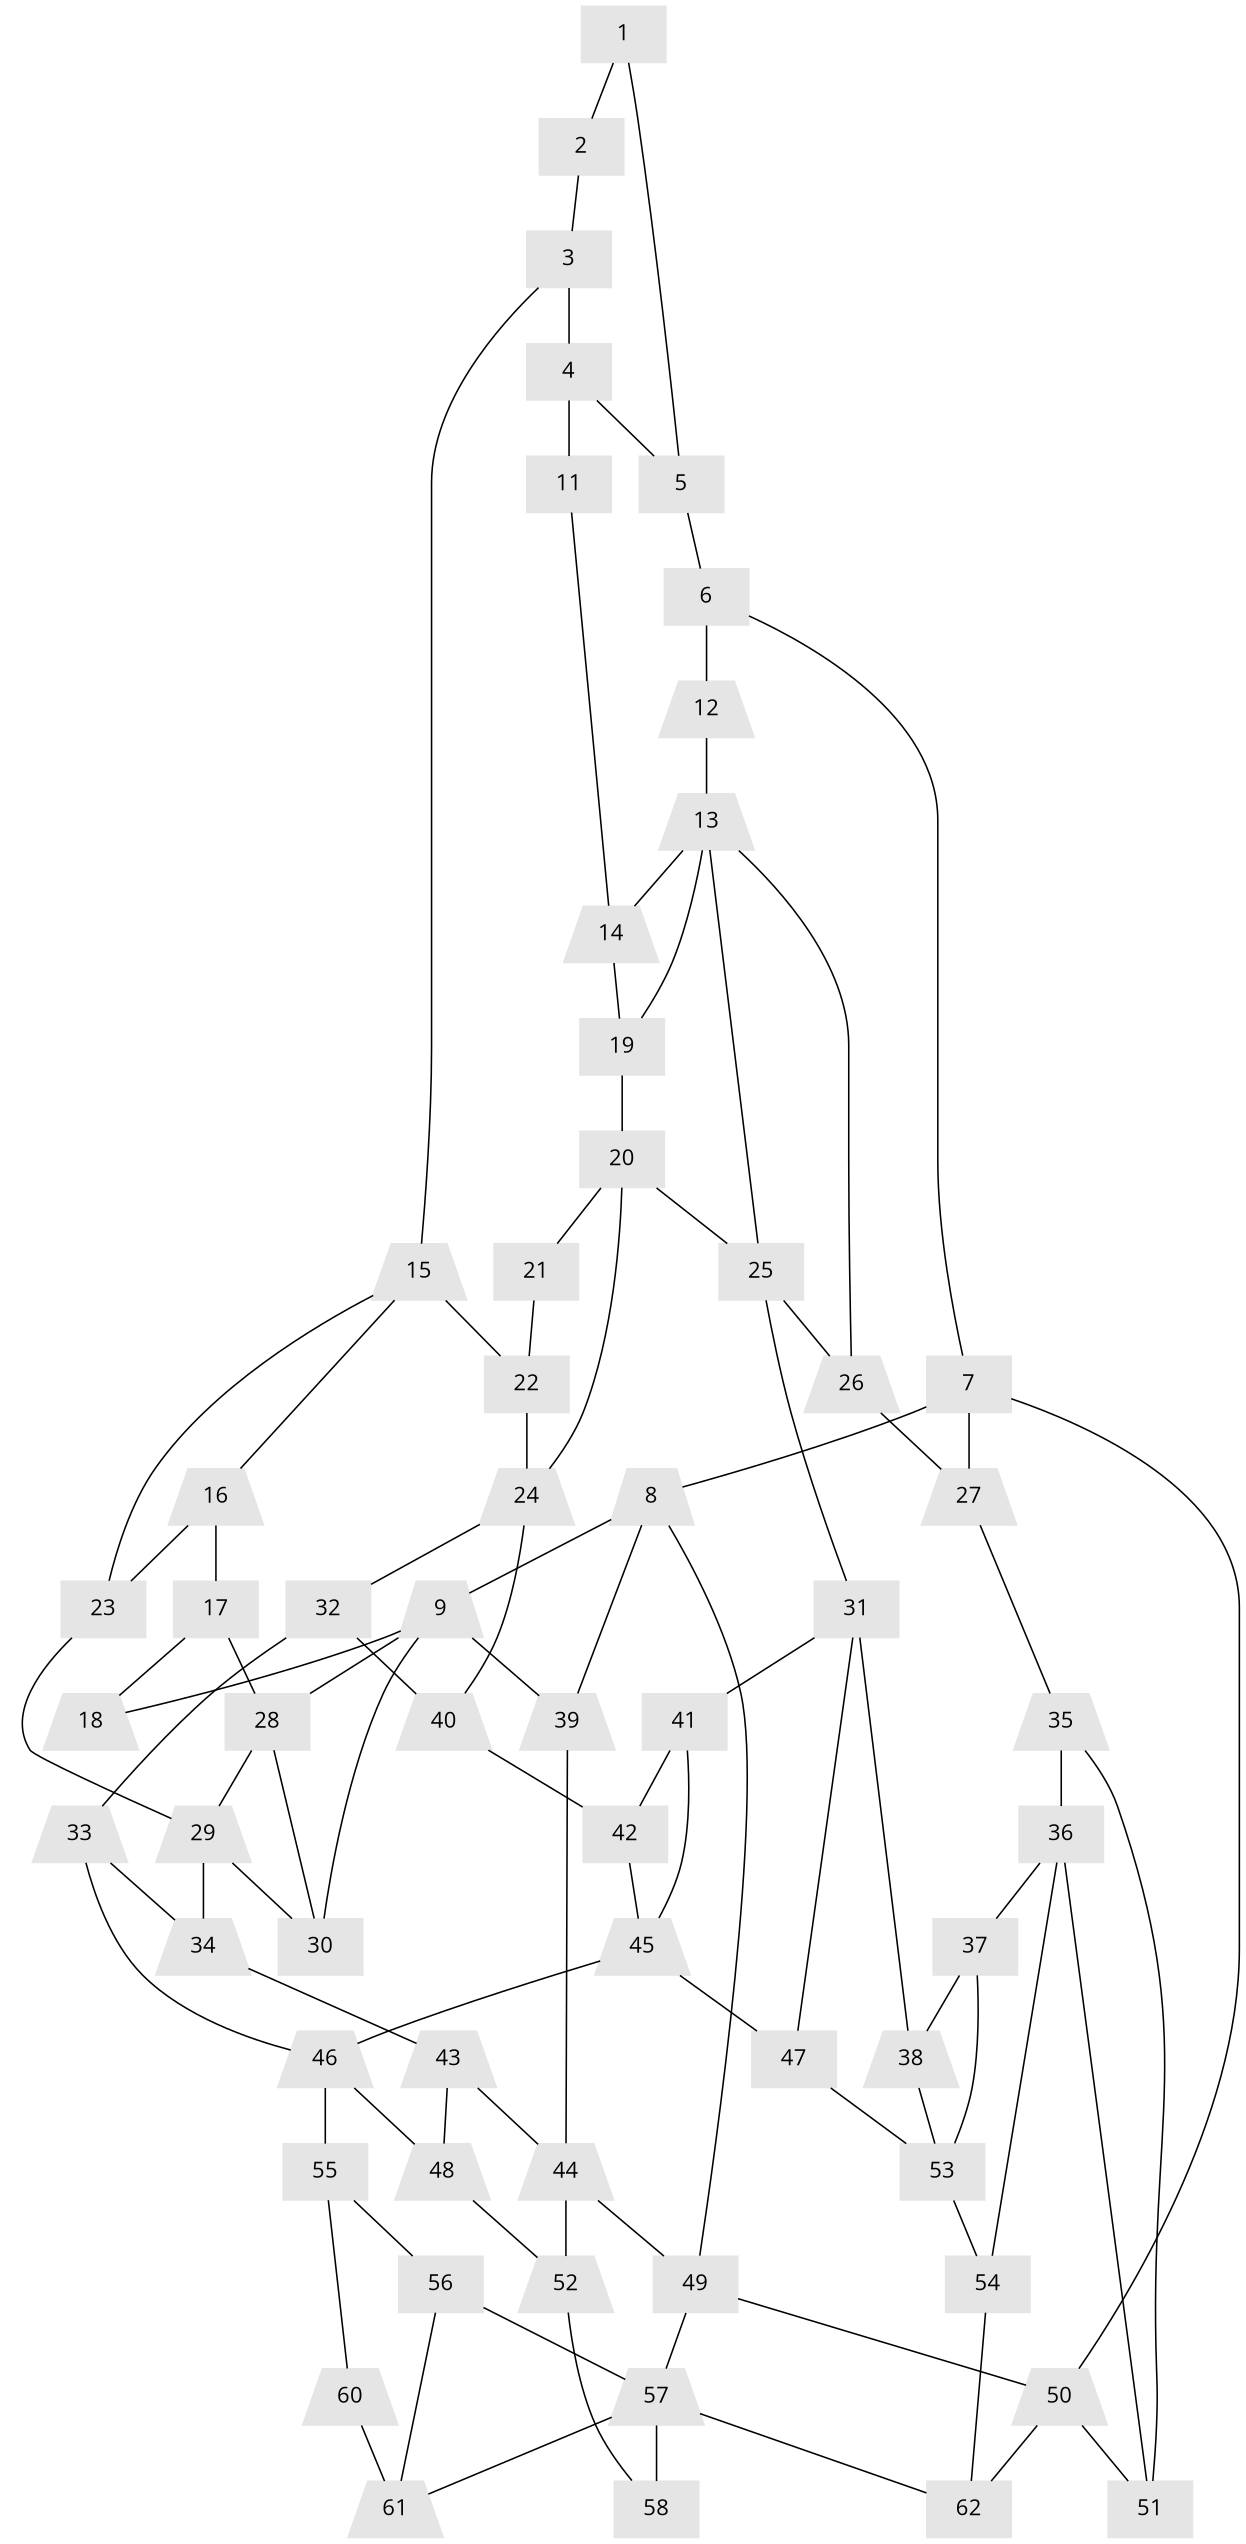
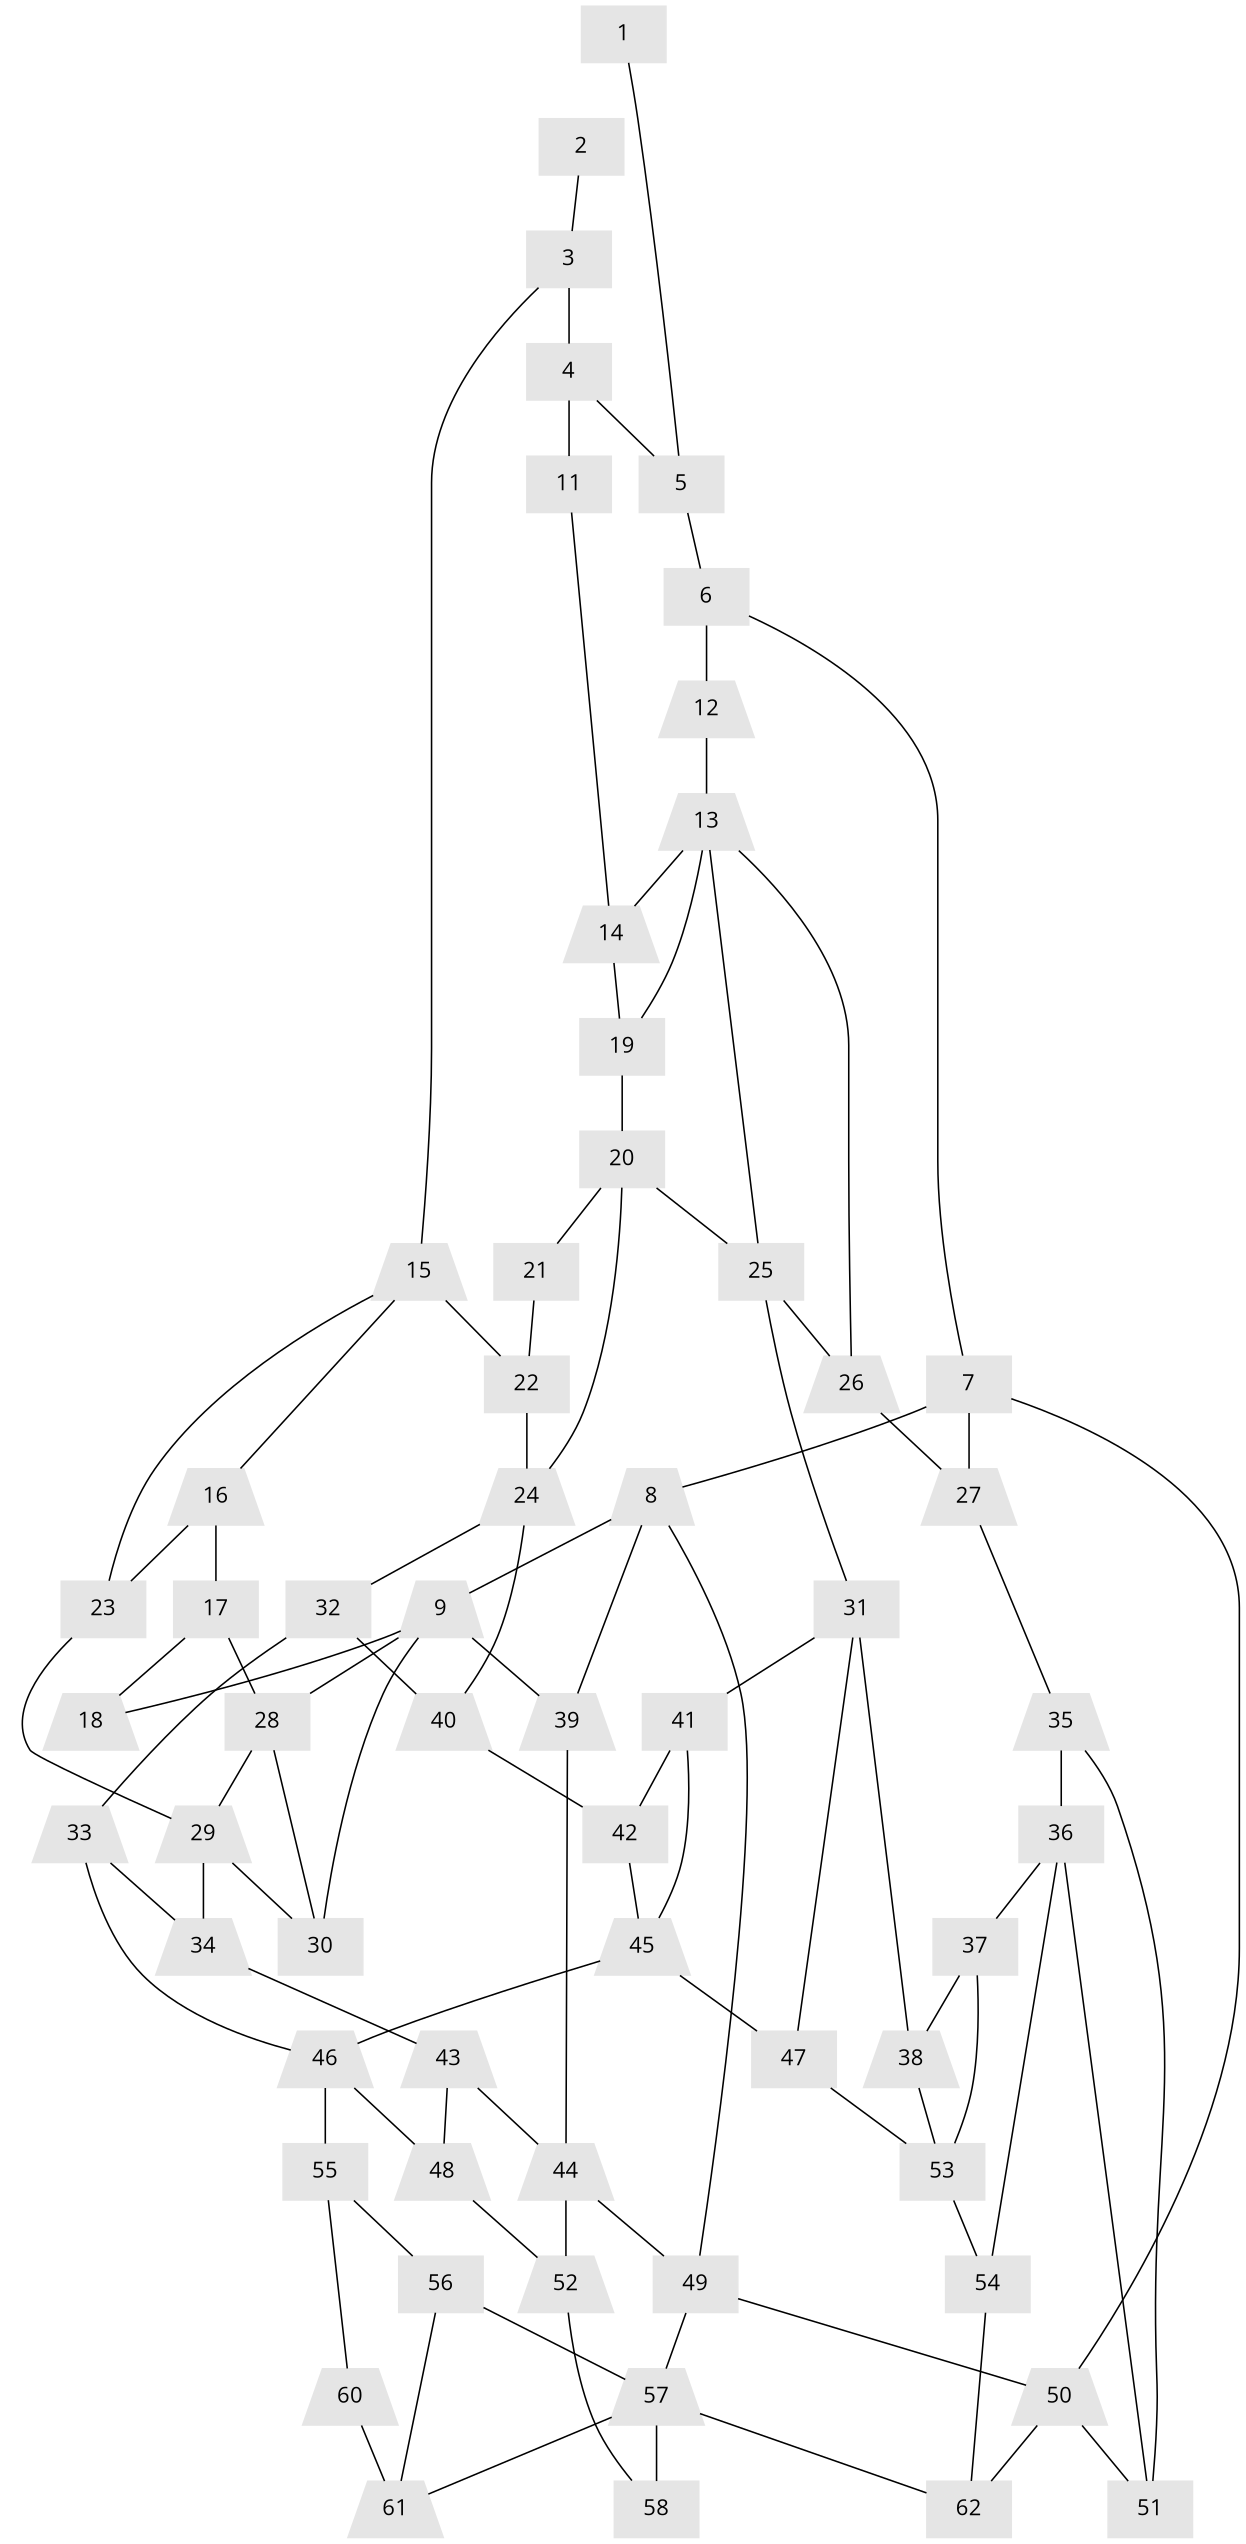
(603, 91) -> none
